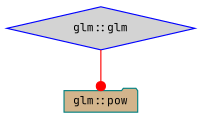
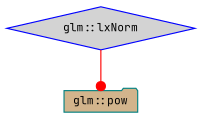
(101, 28) -> (101, 28)
